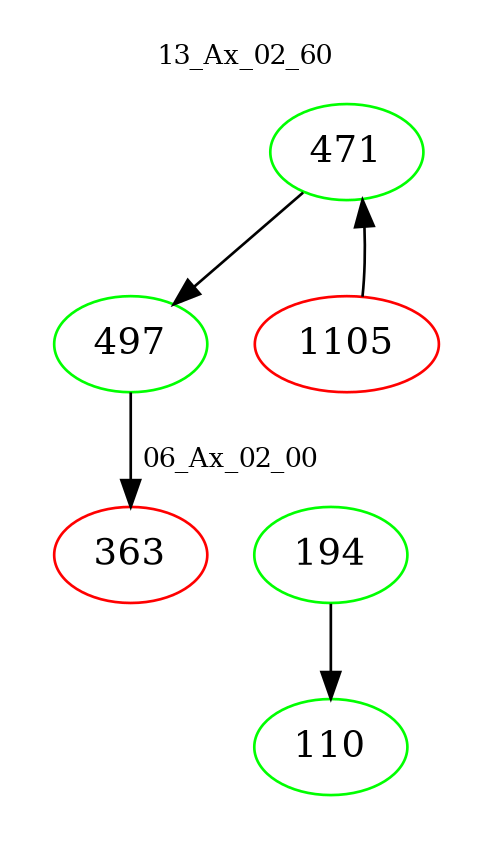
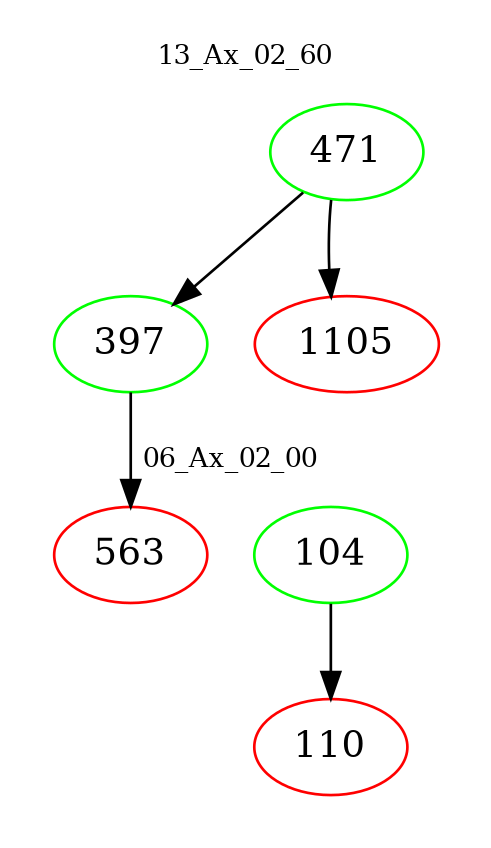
(365, 262) -> (329, 235)
(131, 344) -> (131, 344)
(131, 555) -> (131, 555)
(331, 555) -> (331, 555)
(331, 747) -> (331, 747)
